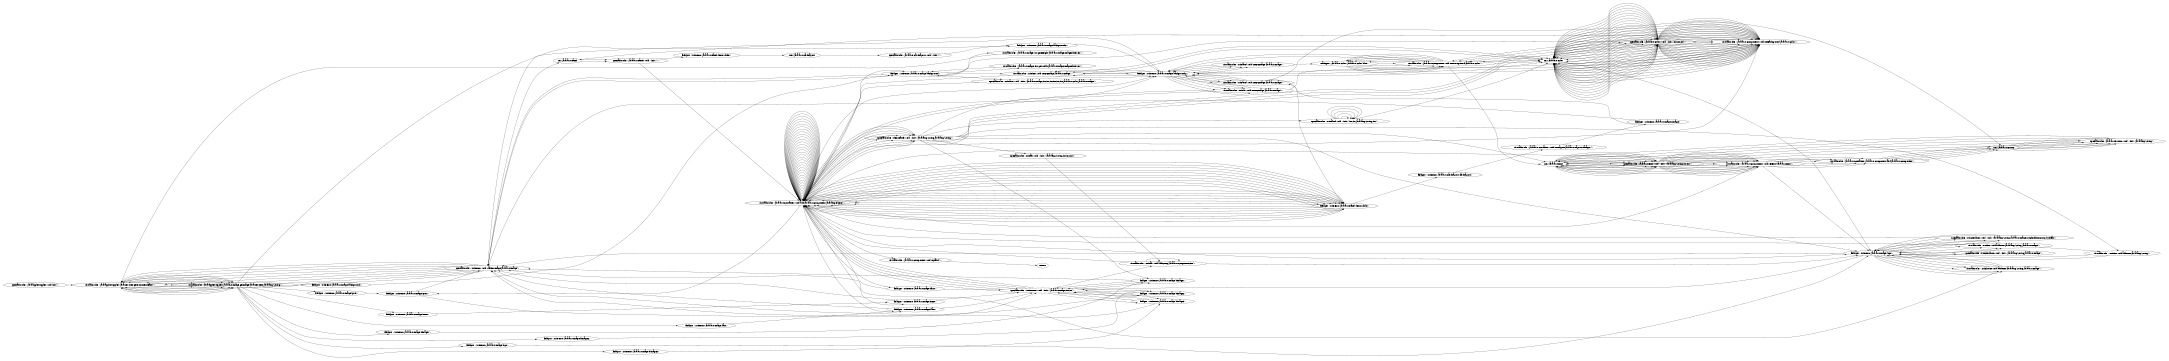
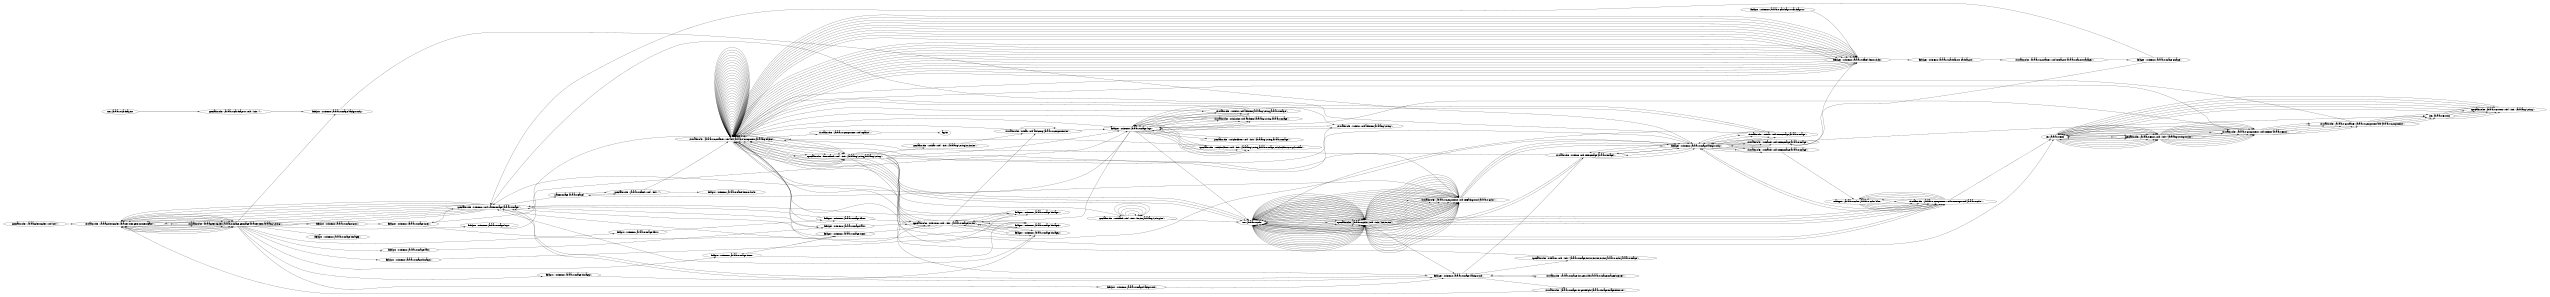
none -> (1778, 10)
(761, 55) -> none
(567, 61) -> (569, 195)
(1743, 118) -> (1192, 175)
none -> (638, 232)
(1043, 266) -> (945, 133)
(918, 348) -> (904, 258)
